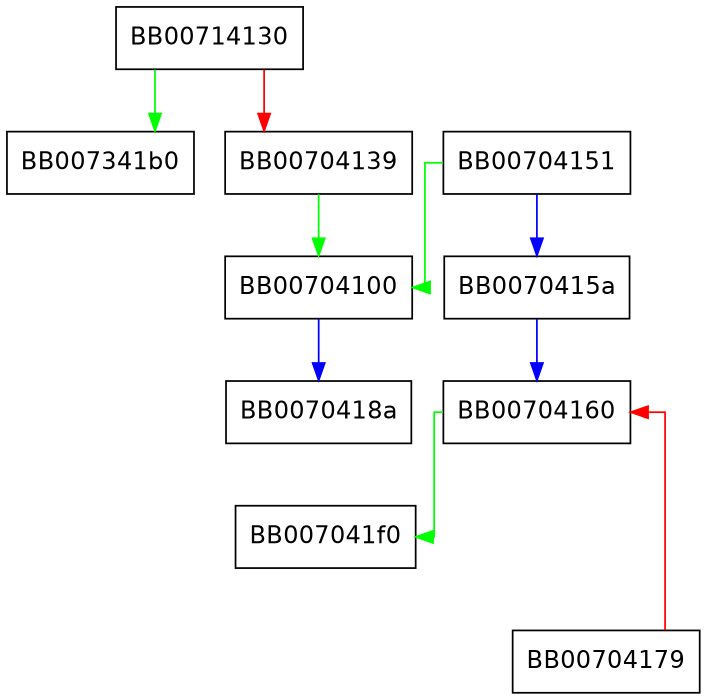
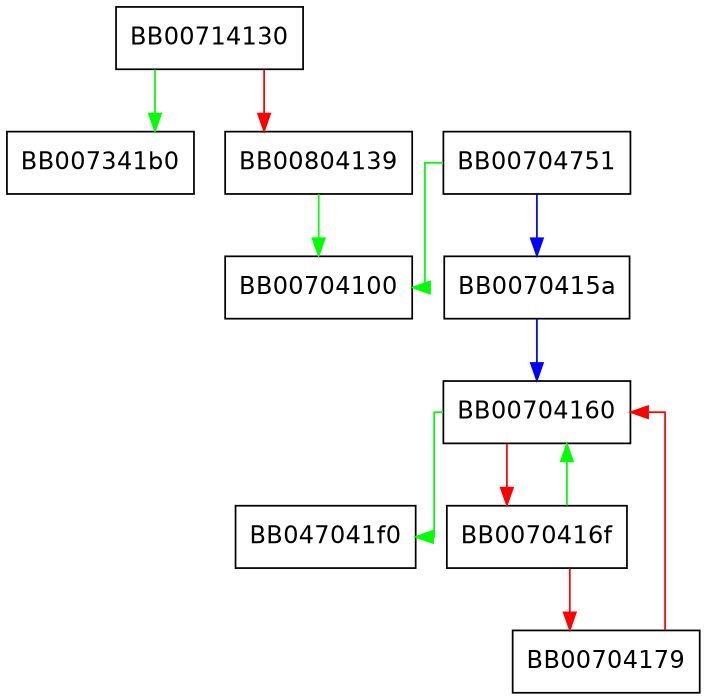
(319, 163) -> (319, 163)
(537, 163) -> (537, 163)
(319, 412) -> none
(326, 537) -> (326, 537)
none -> (537, 537)
